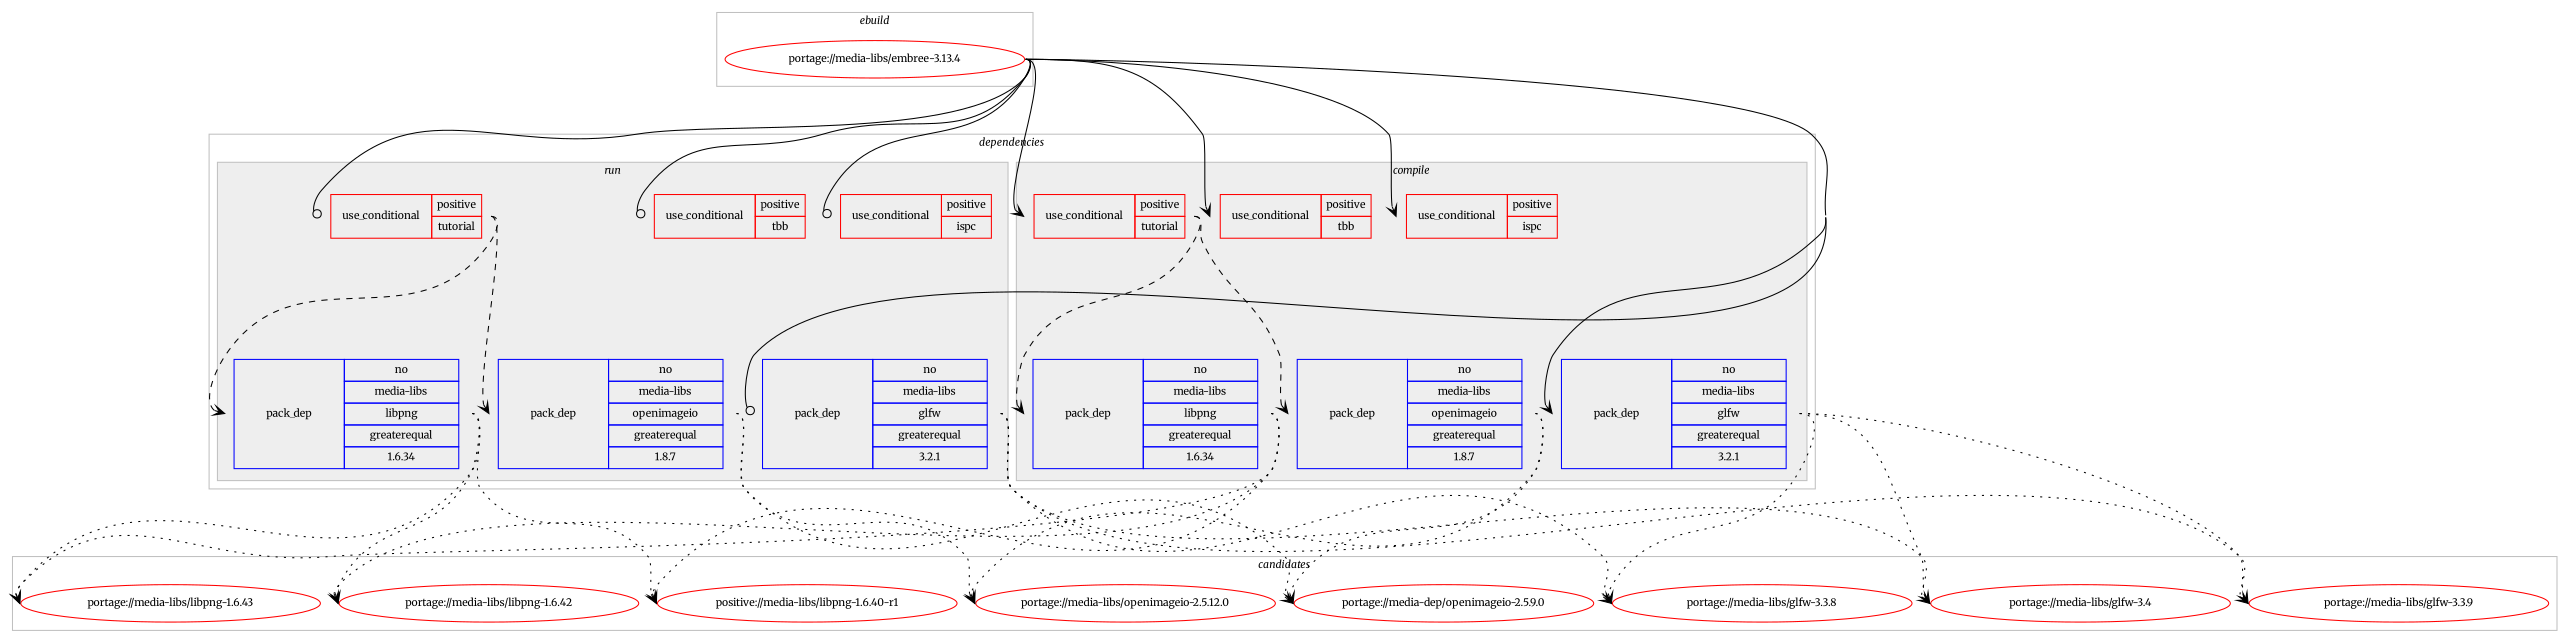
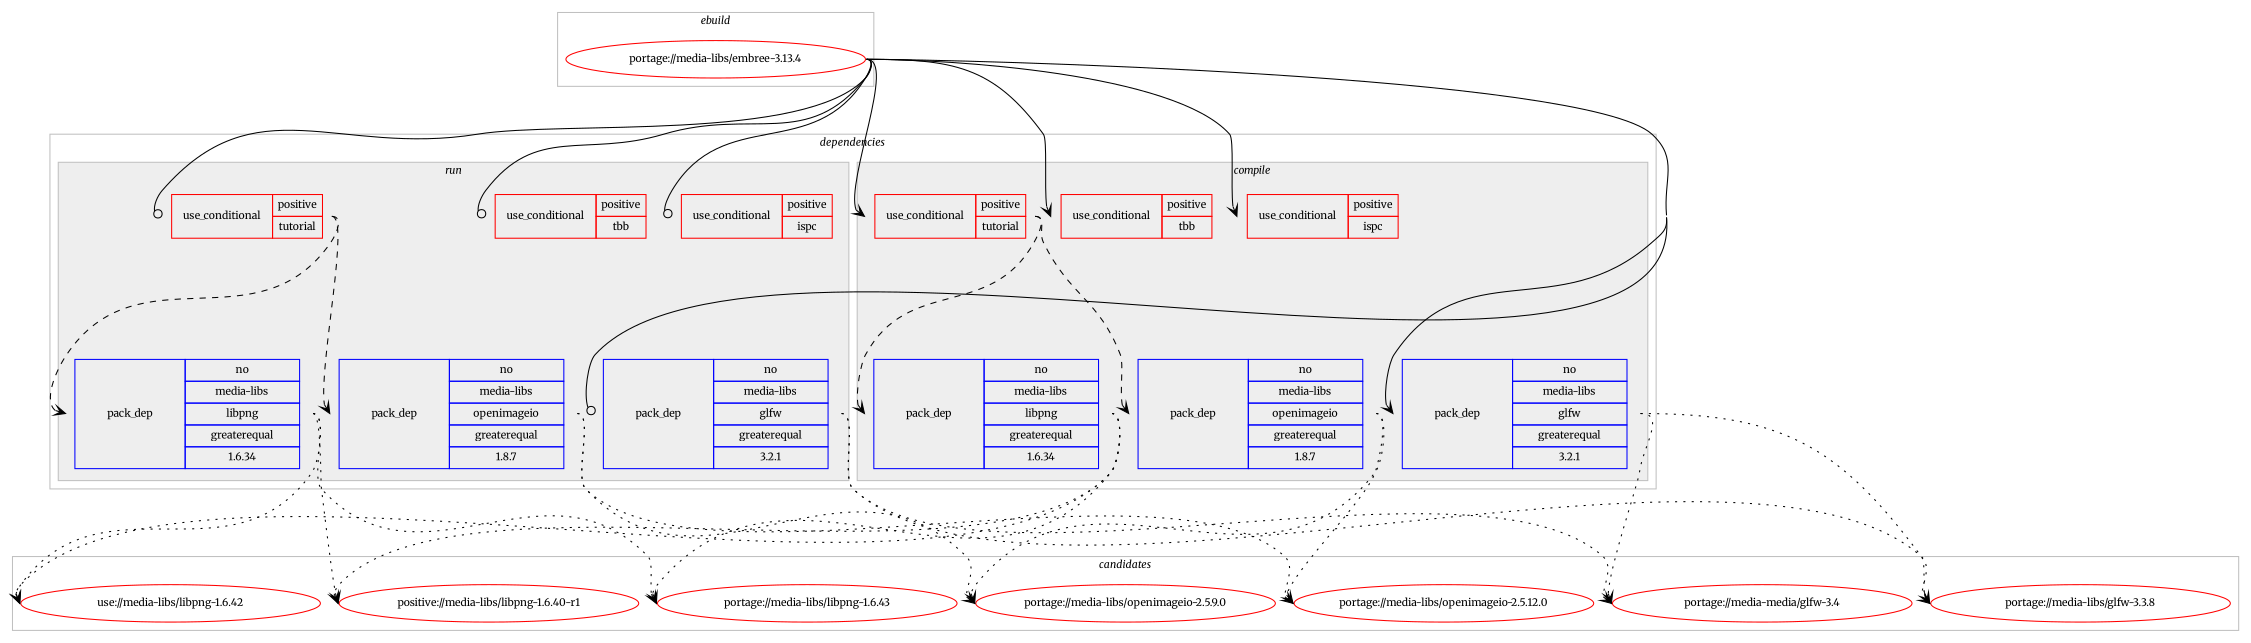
(489, 603) -> (171, 603)
(1444, 603) -> (1126, 603)
(2081, 603) -> (1762, 603)
(2399, 603) -> none
